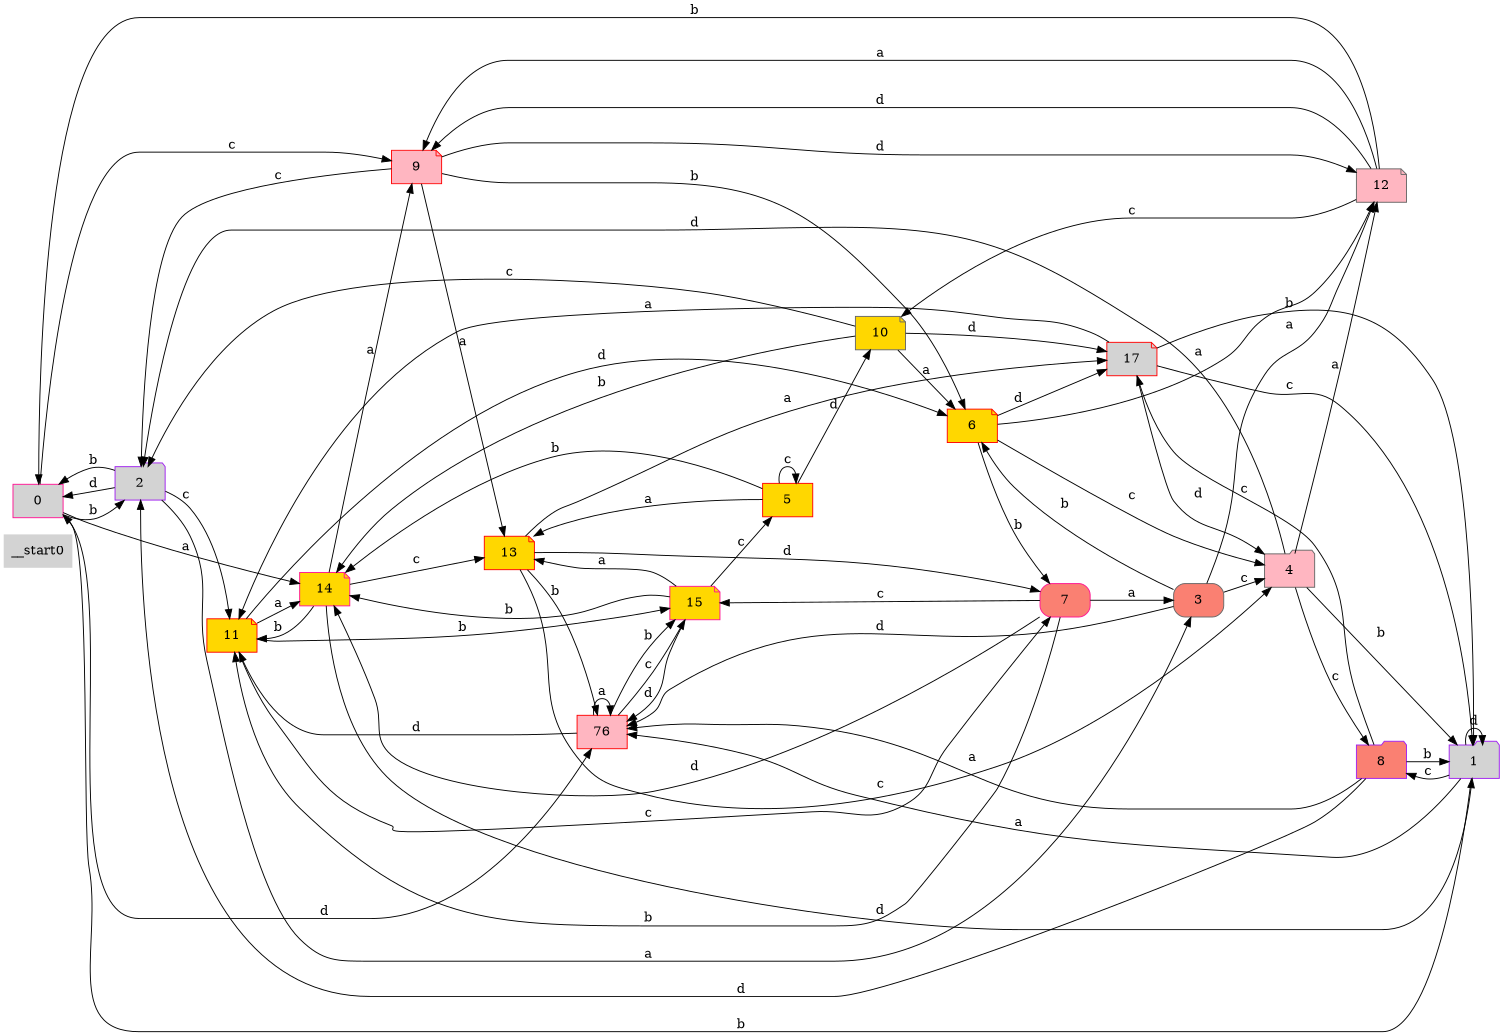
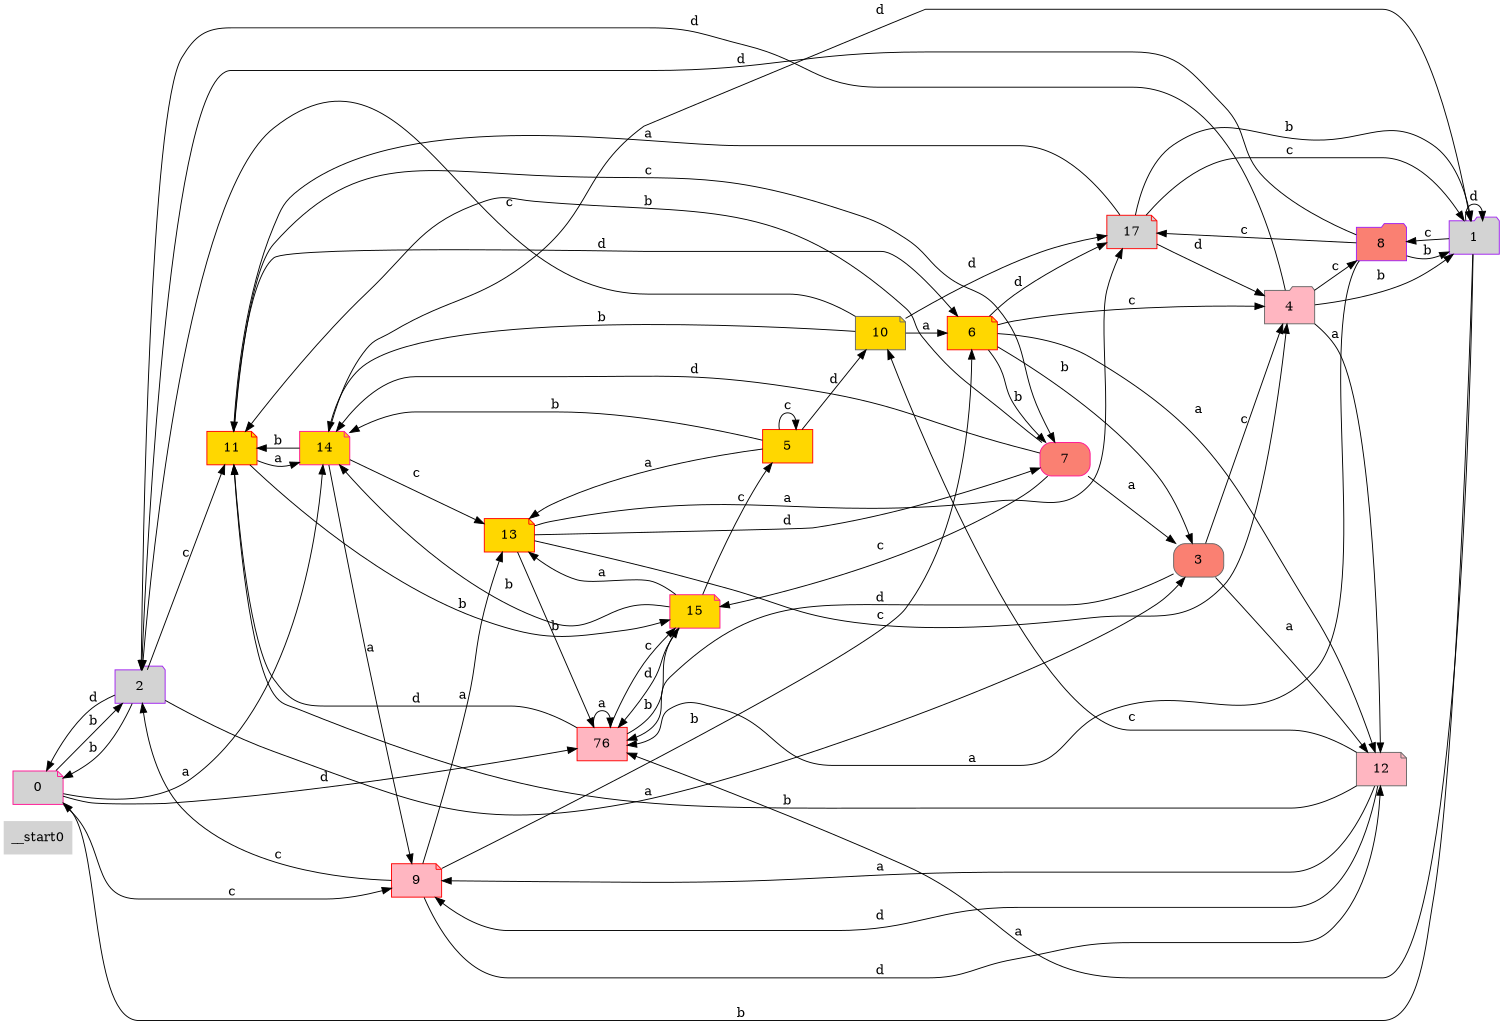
(567, 18) -> (696, 806)
(38, 501) -> (38, 788)
(1071, 532) -> (1114, 430)
